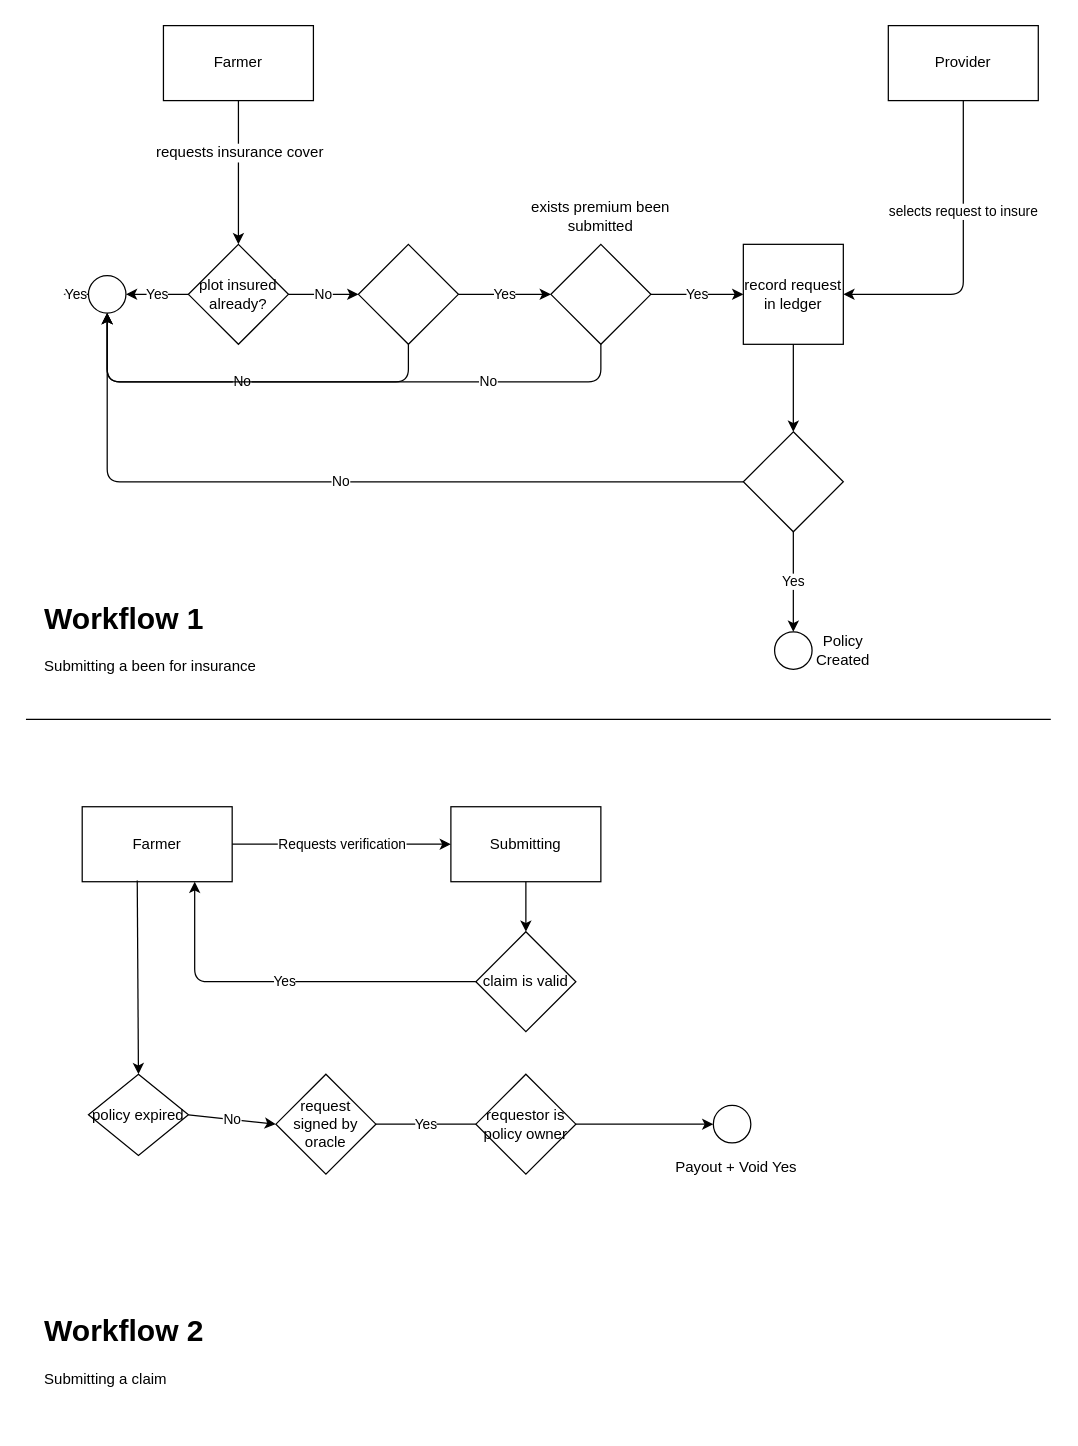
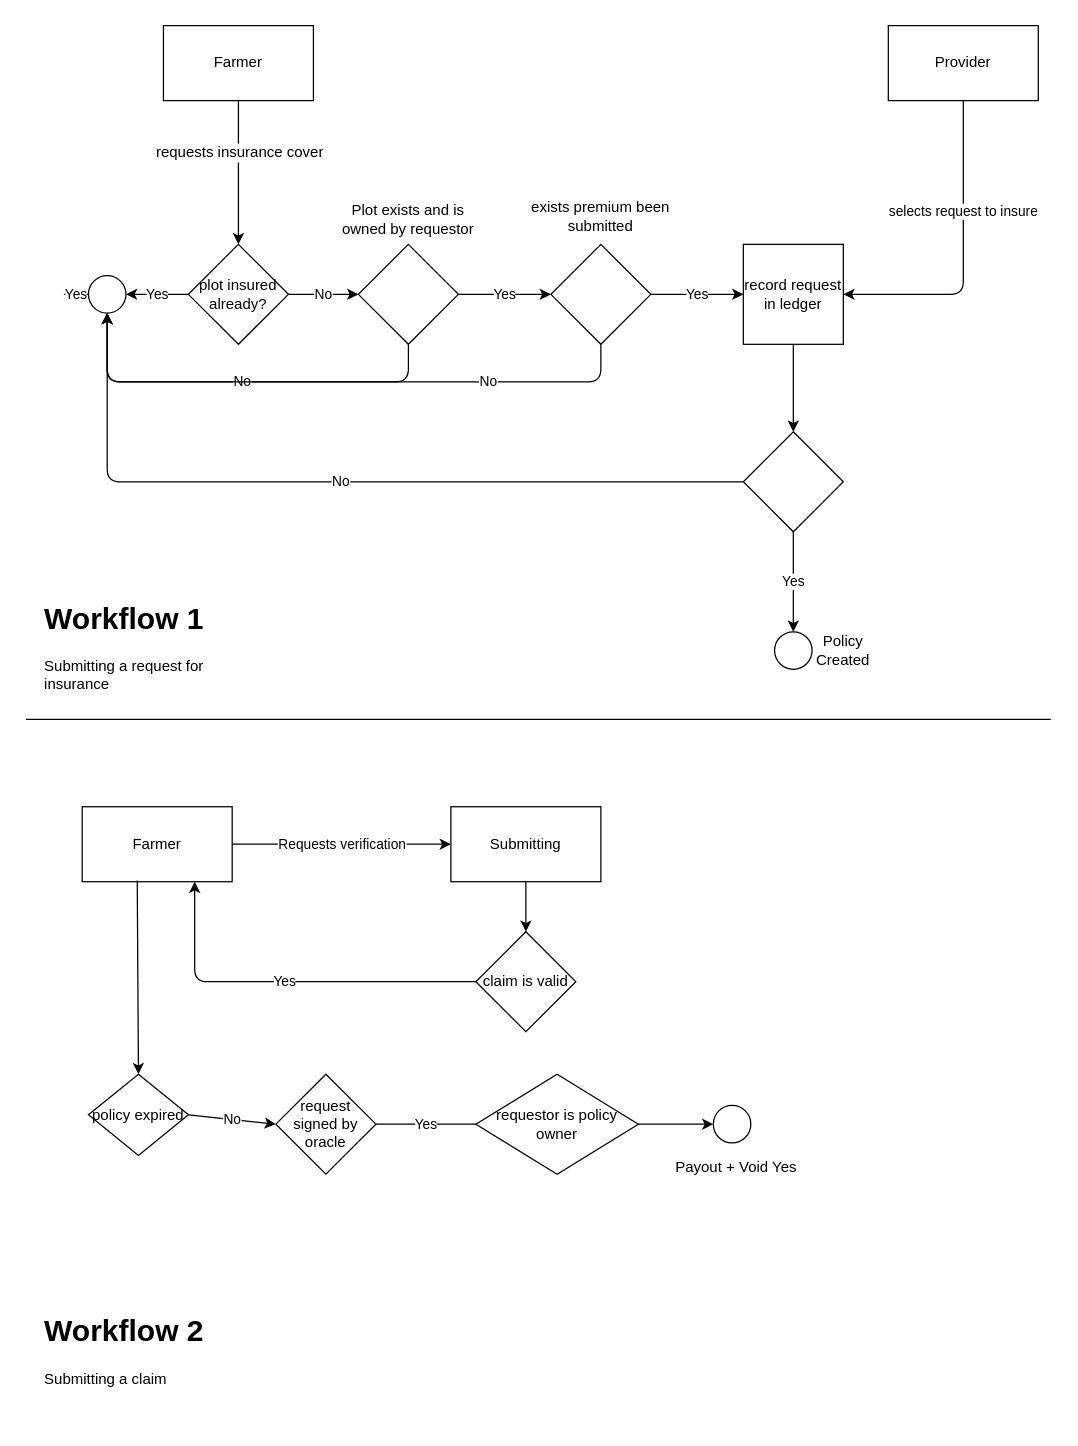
none -> (408, 219)
(158, 609) -> (158, 609)
(526, 1124) -> (557, 1124)
